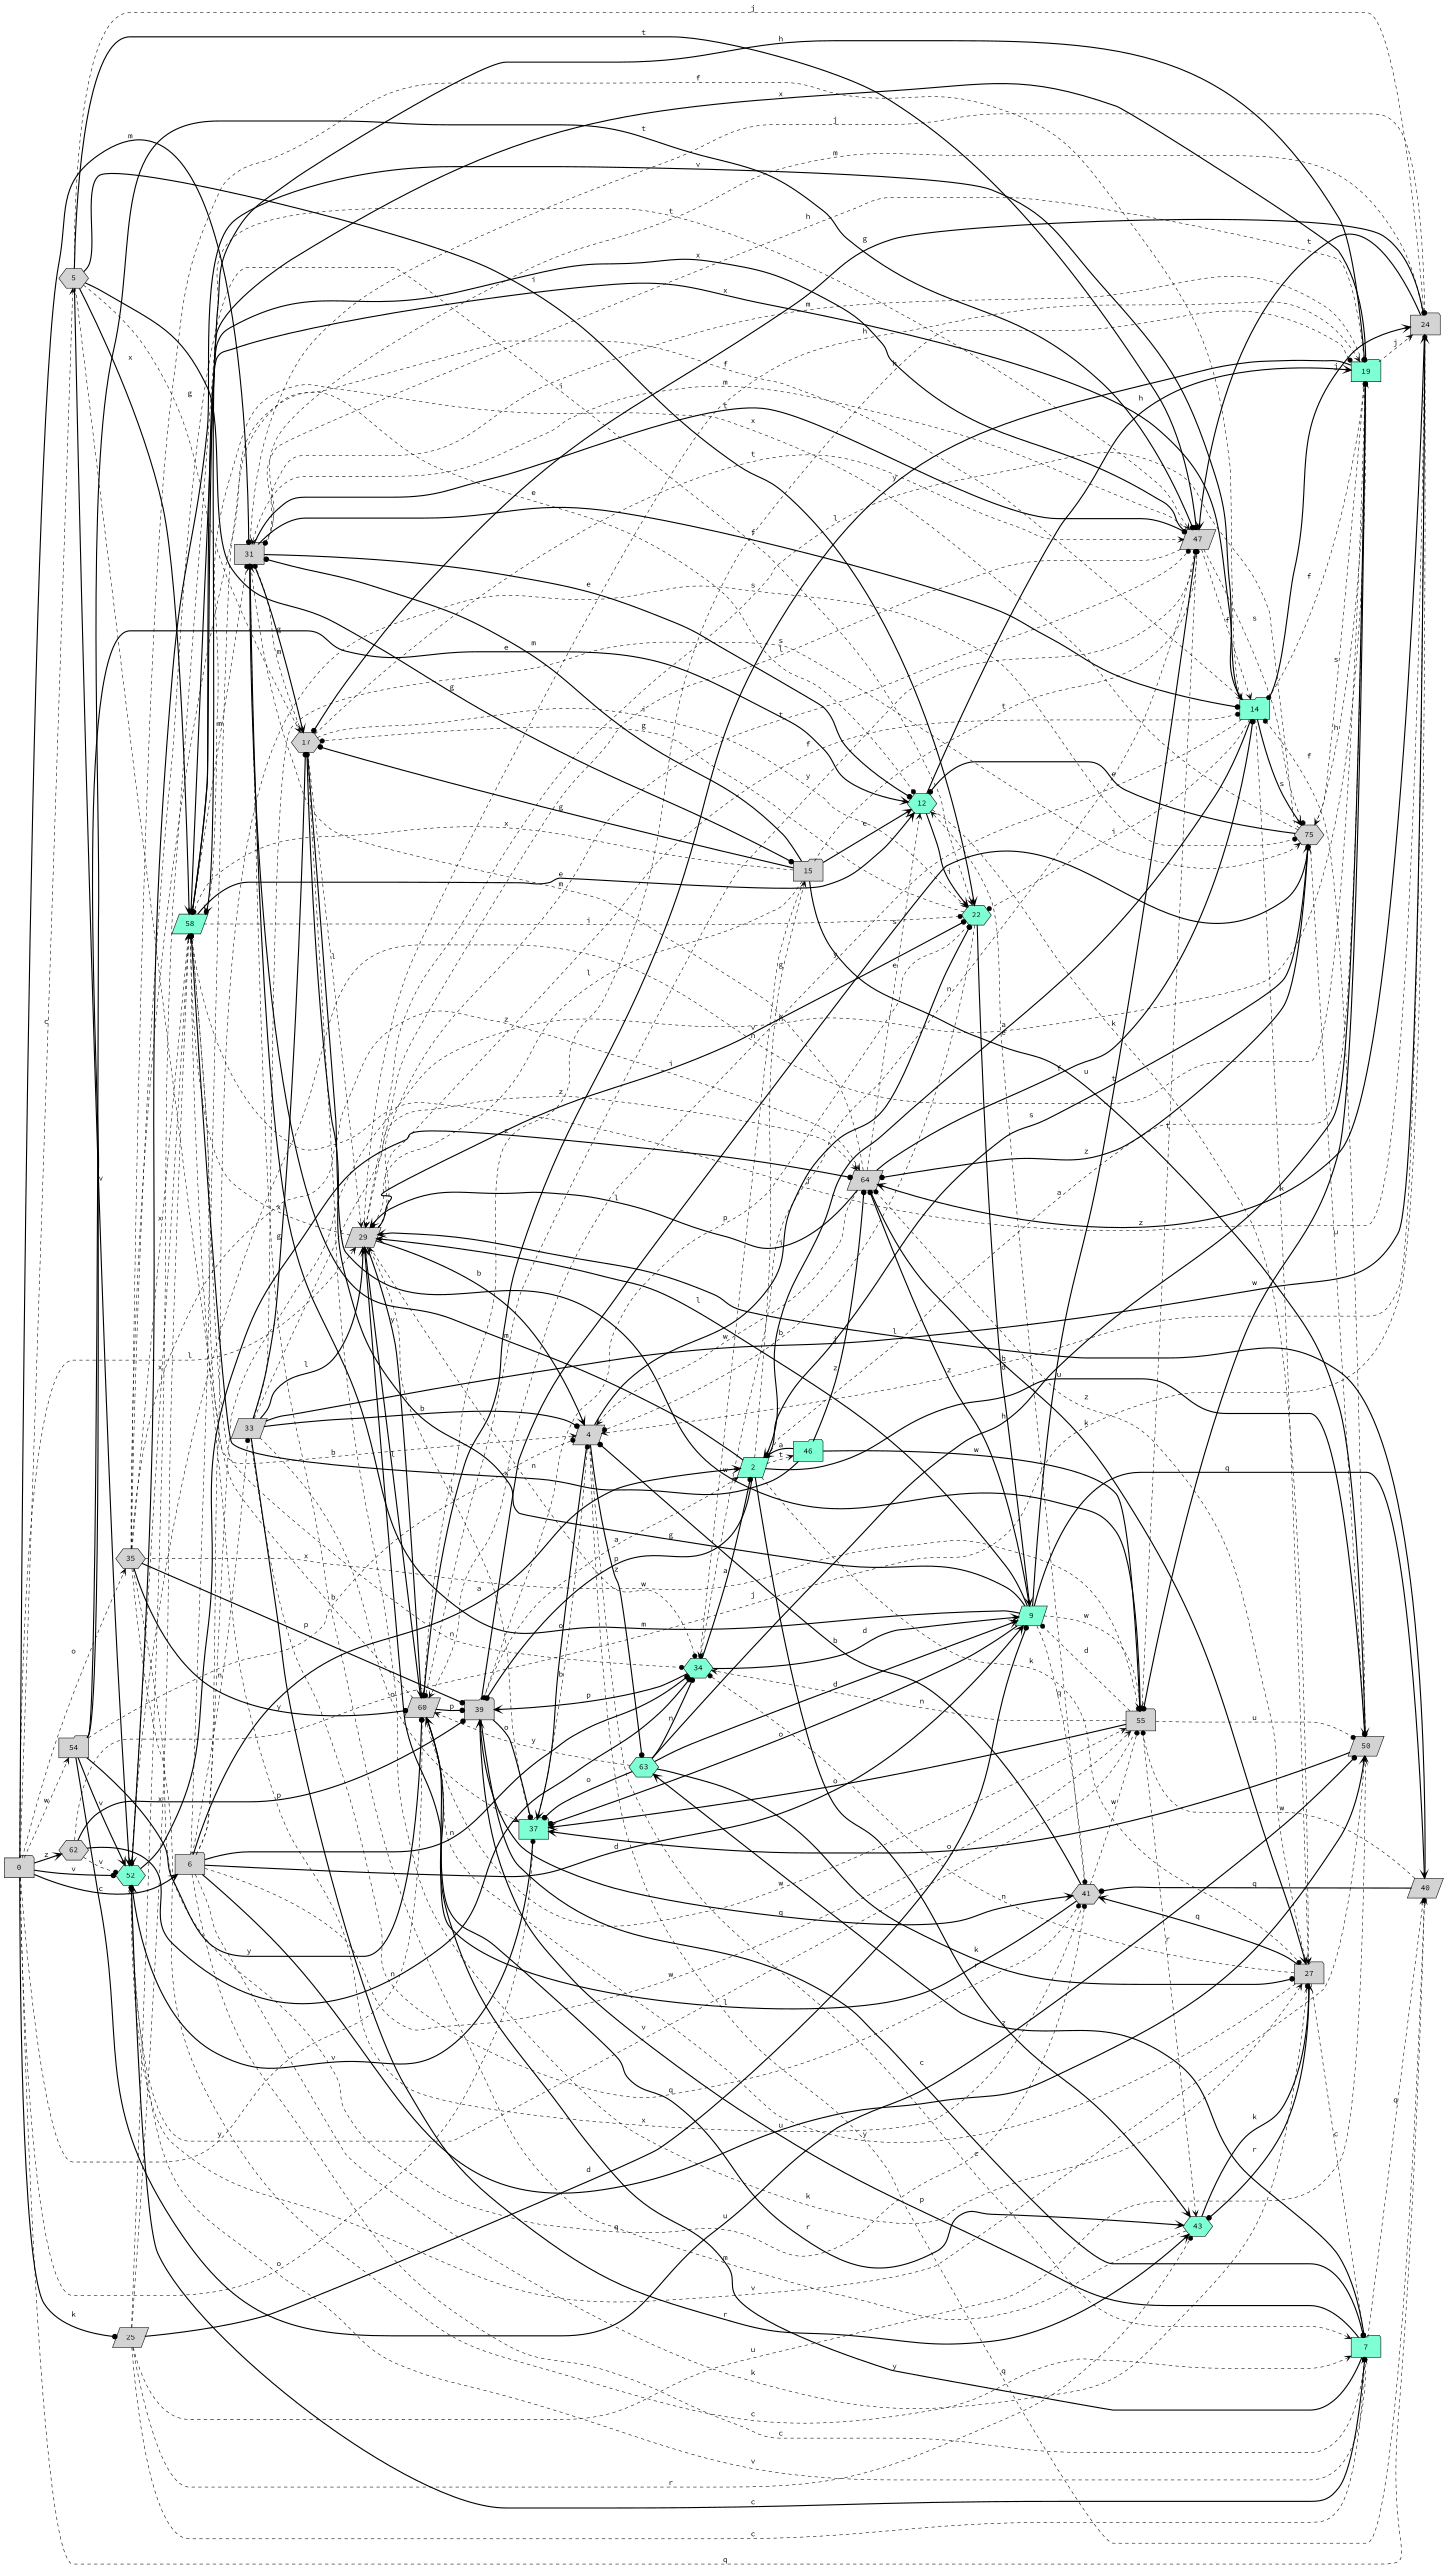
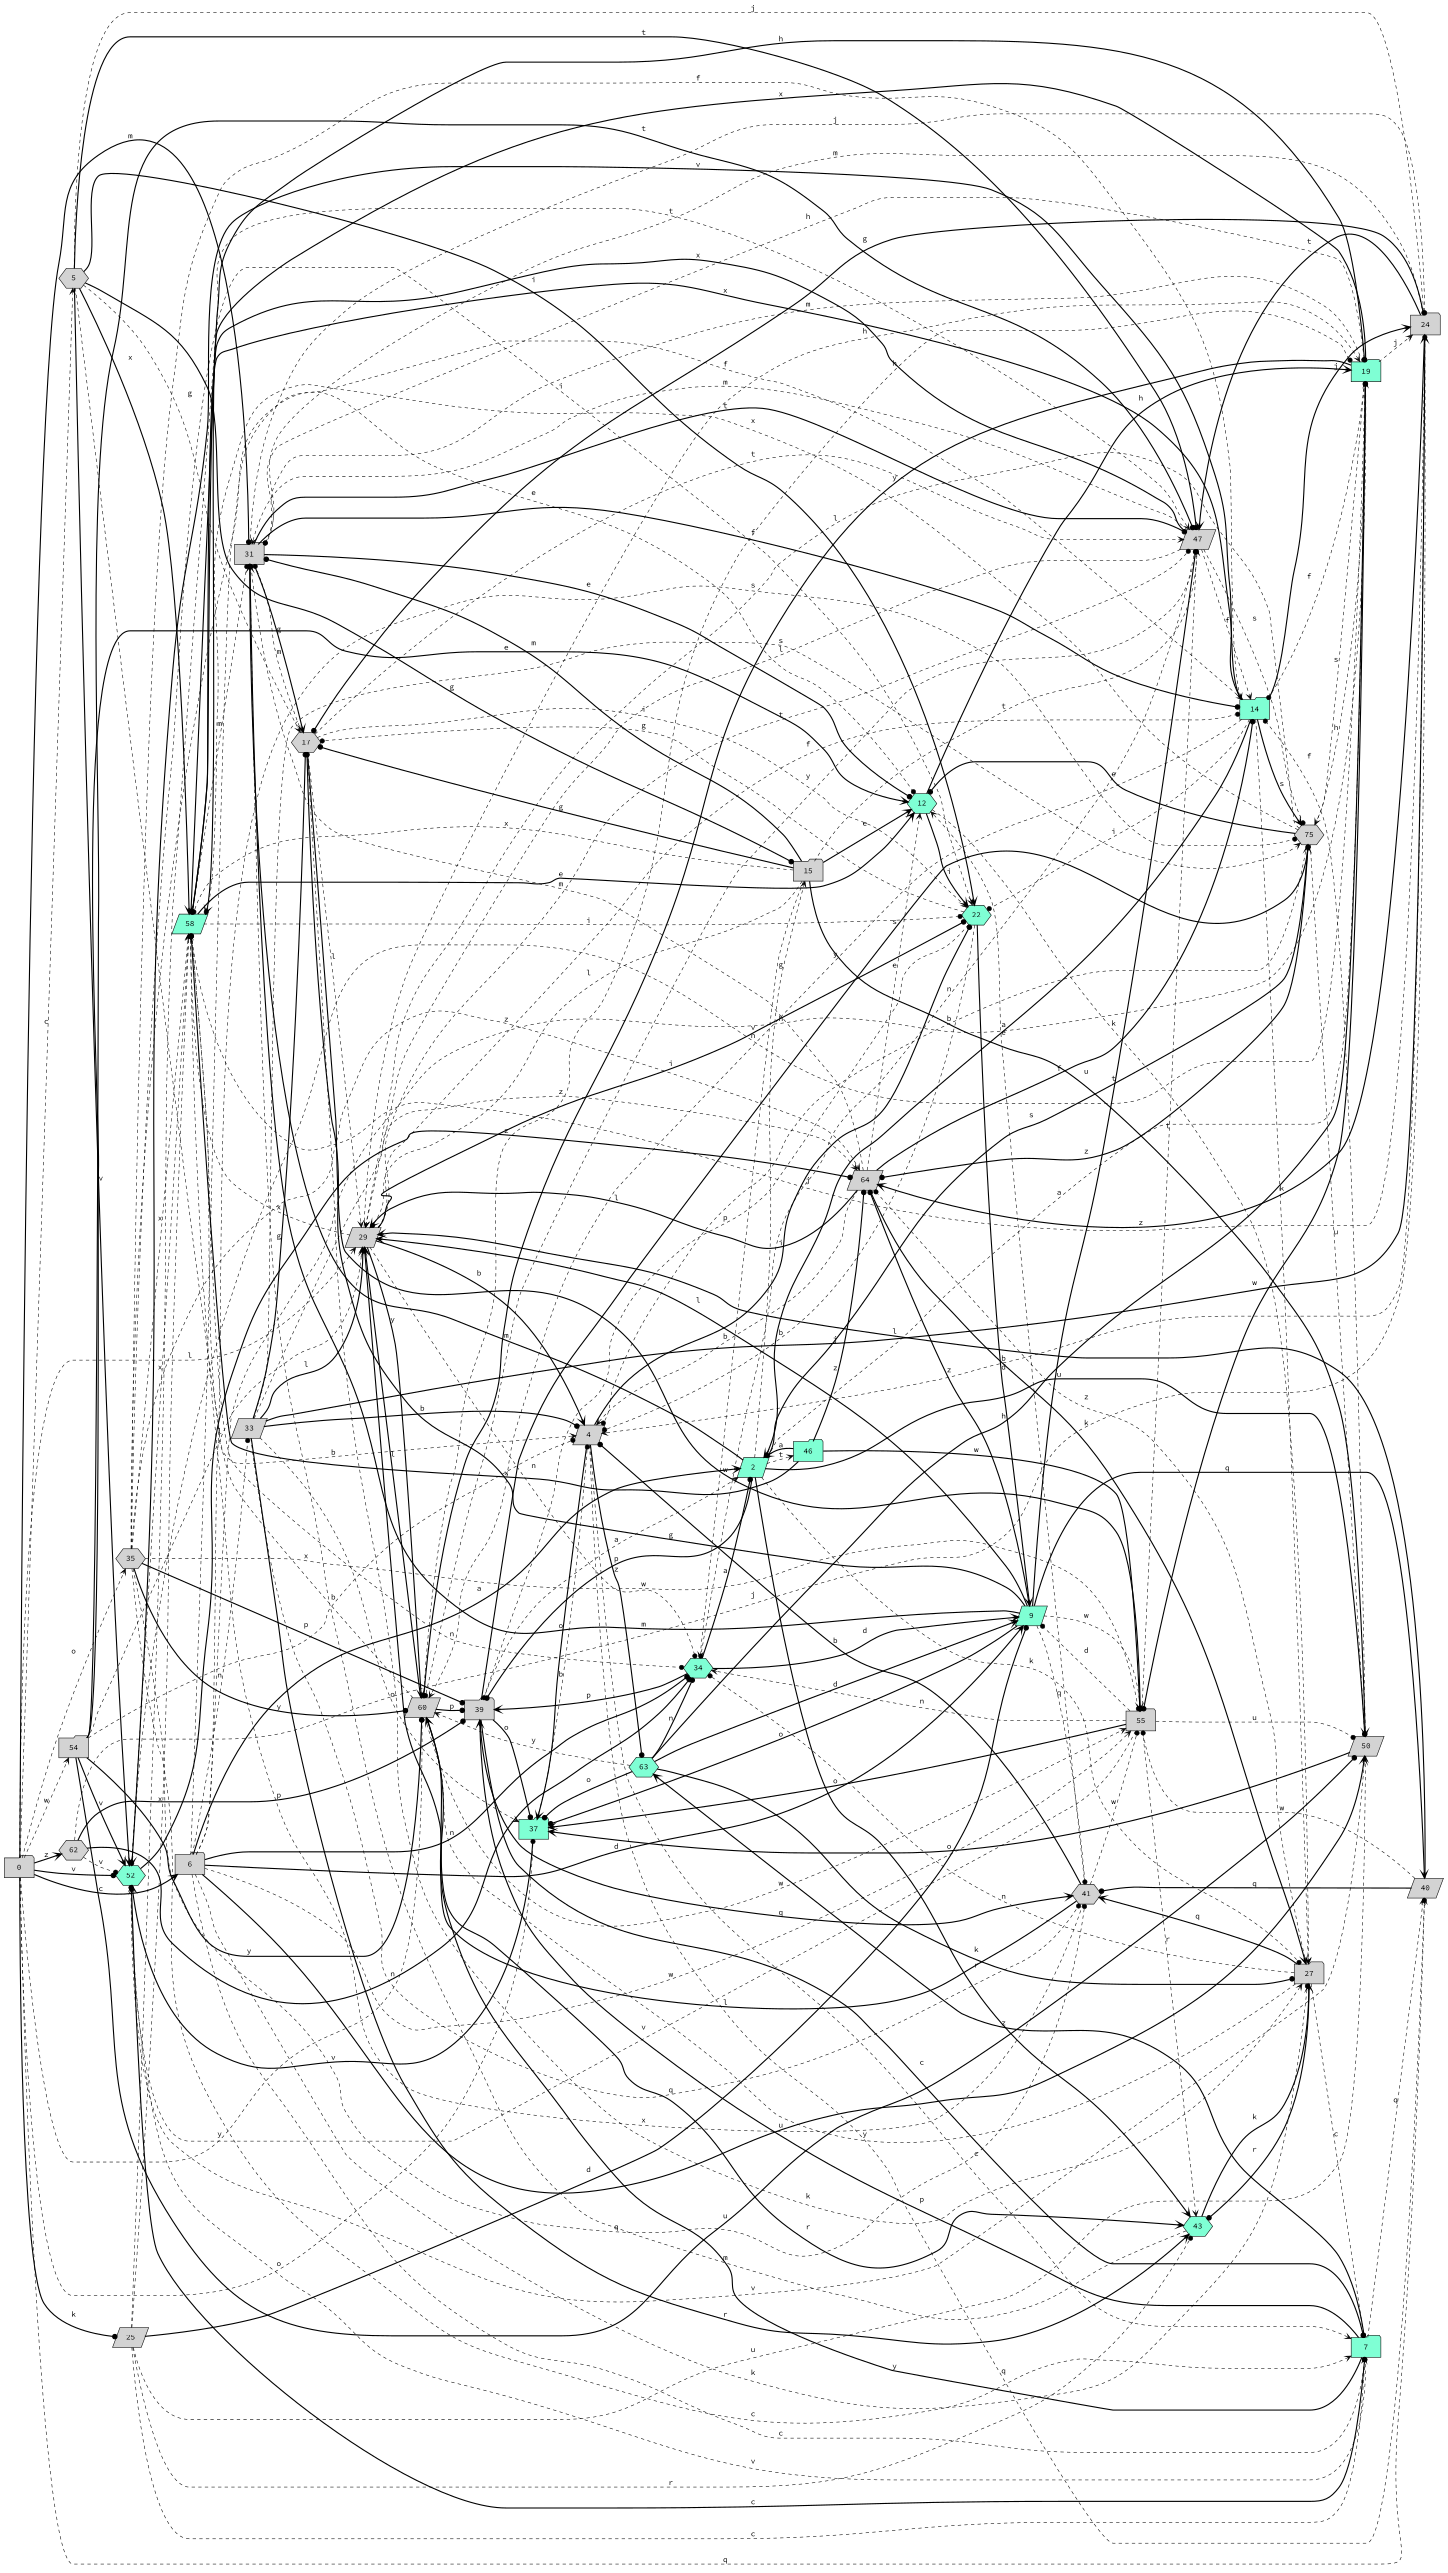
(1017, 705) -> (1017, 705)
none -> (888, 1055)
(725, 1337) -> (725, 1337)
(469, 1530) -> (197, 1489)
